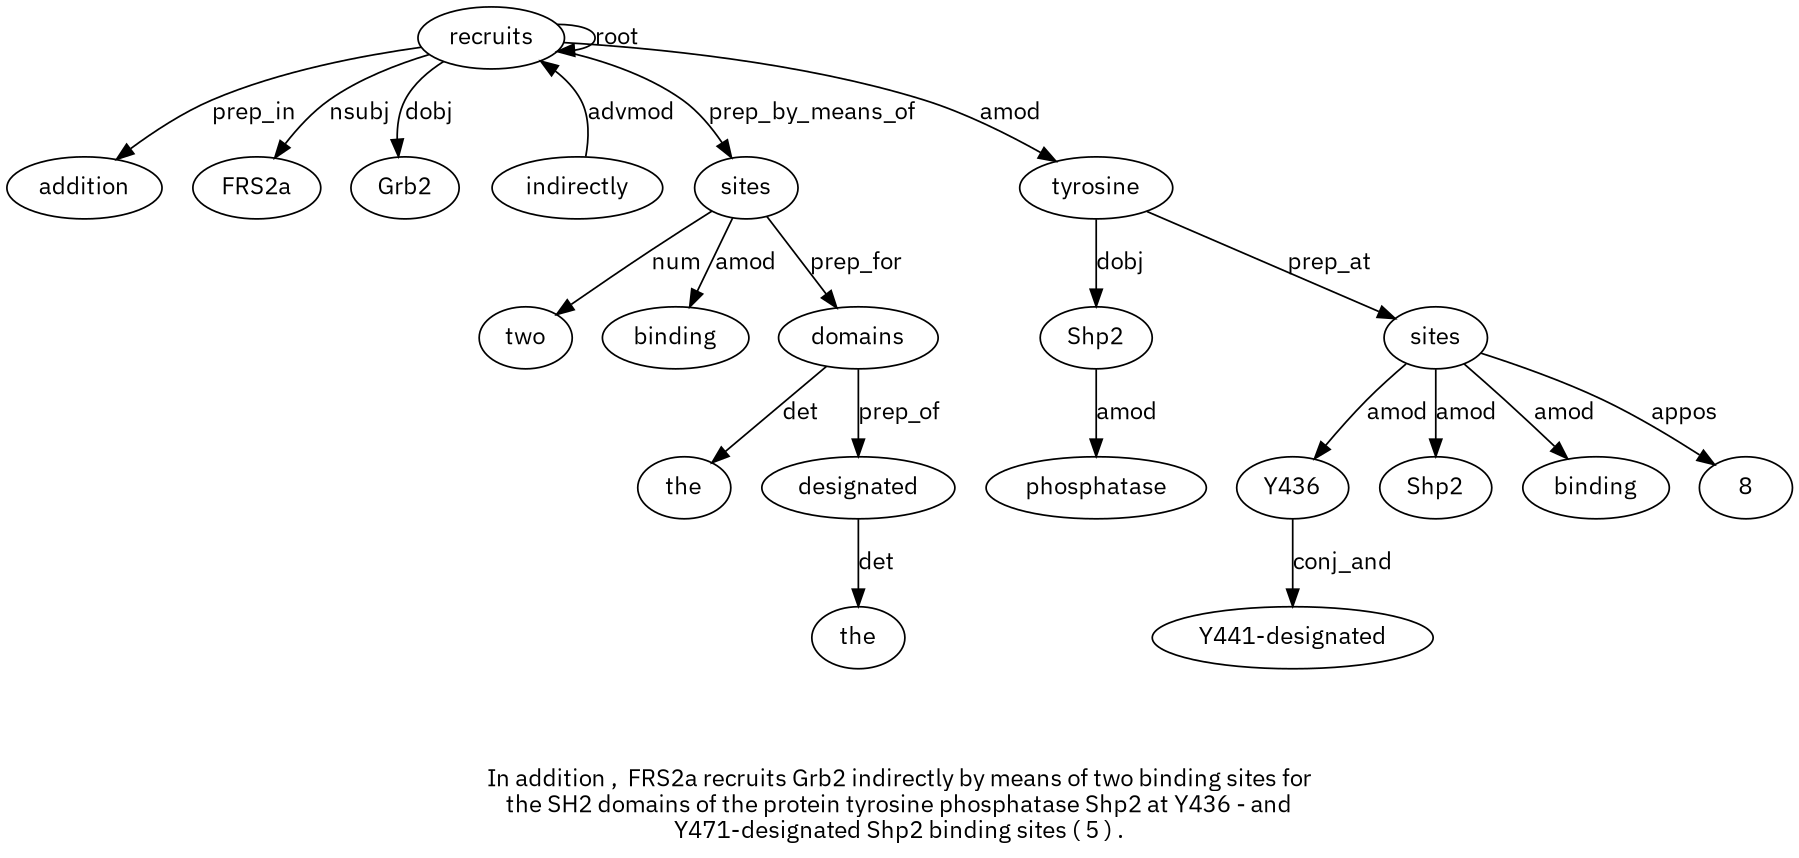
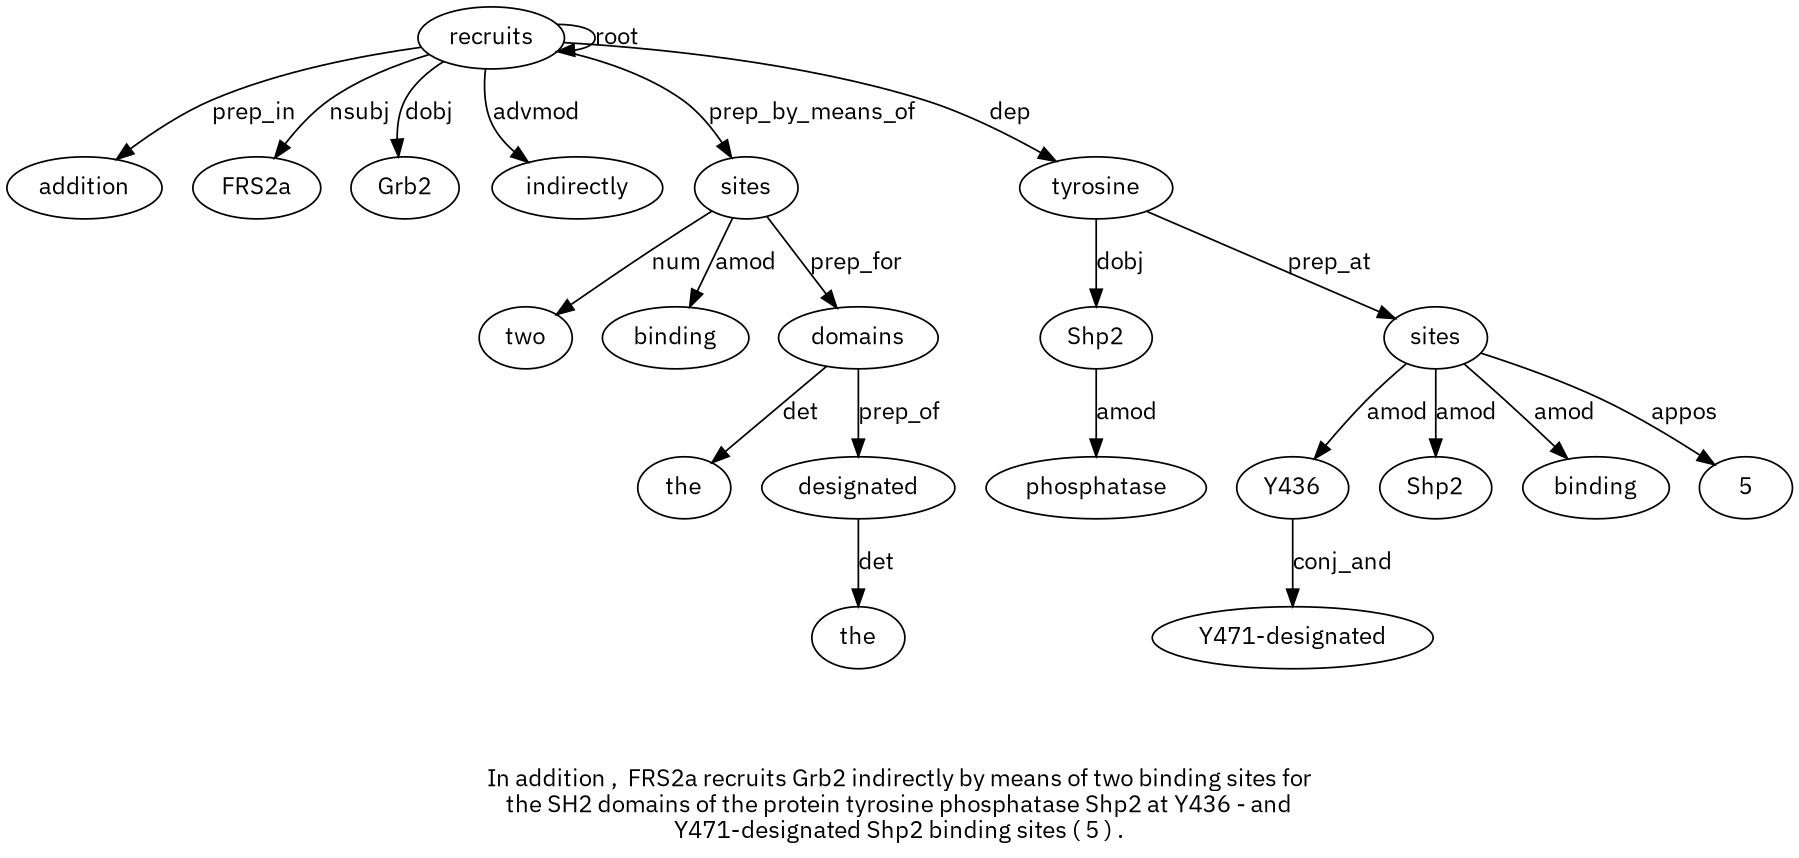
(584, 109) -> (488, 115)
(1011, 113) -> (1011, 113)
(1746, 488) -> (1746, 488)
(1293, 638) -> (1293, 638)
